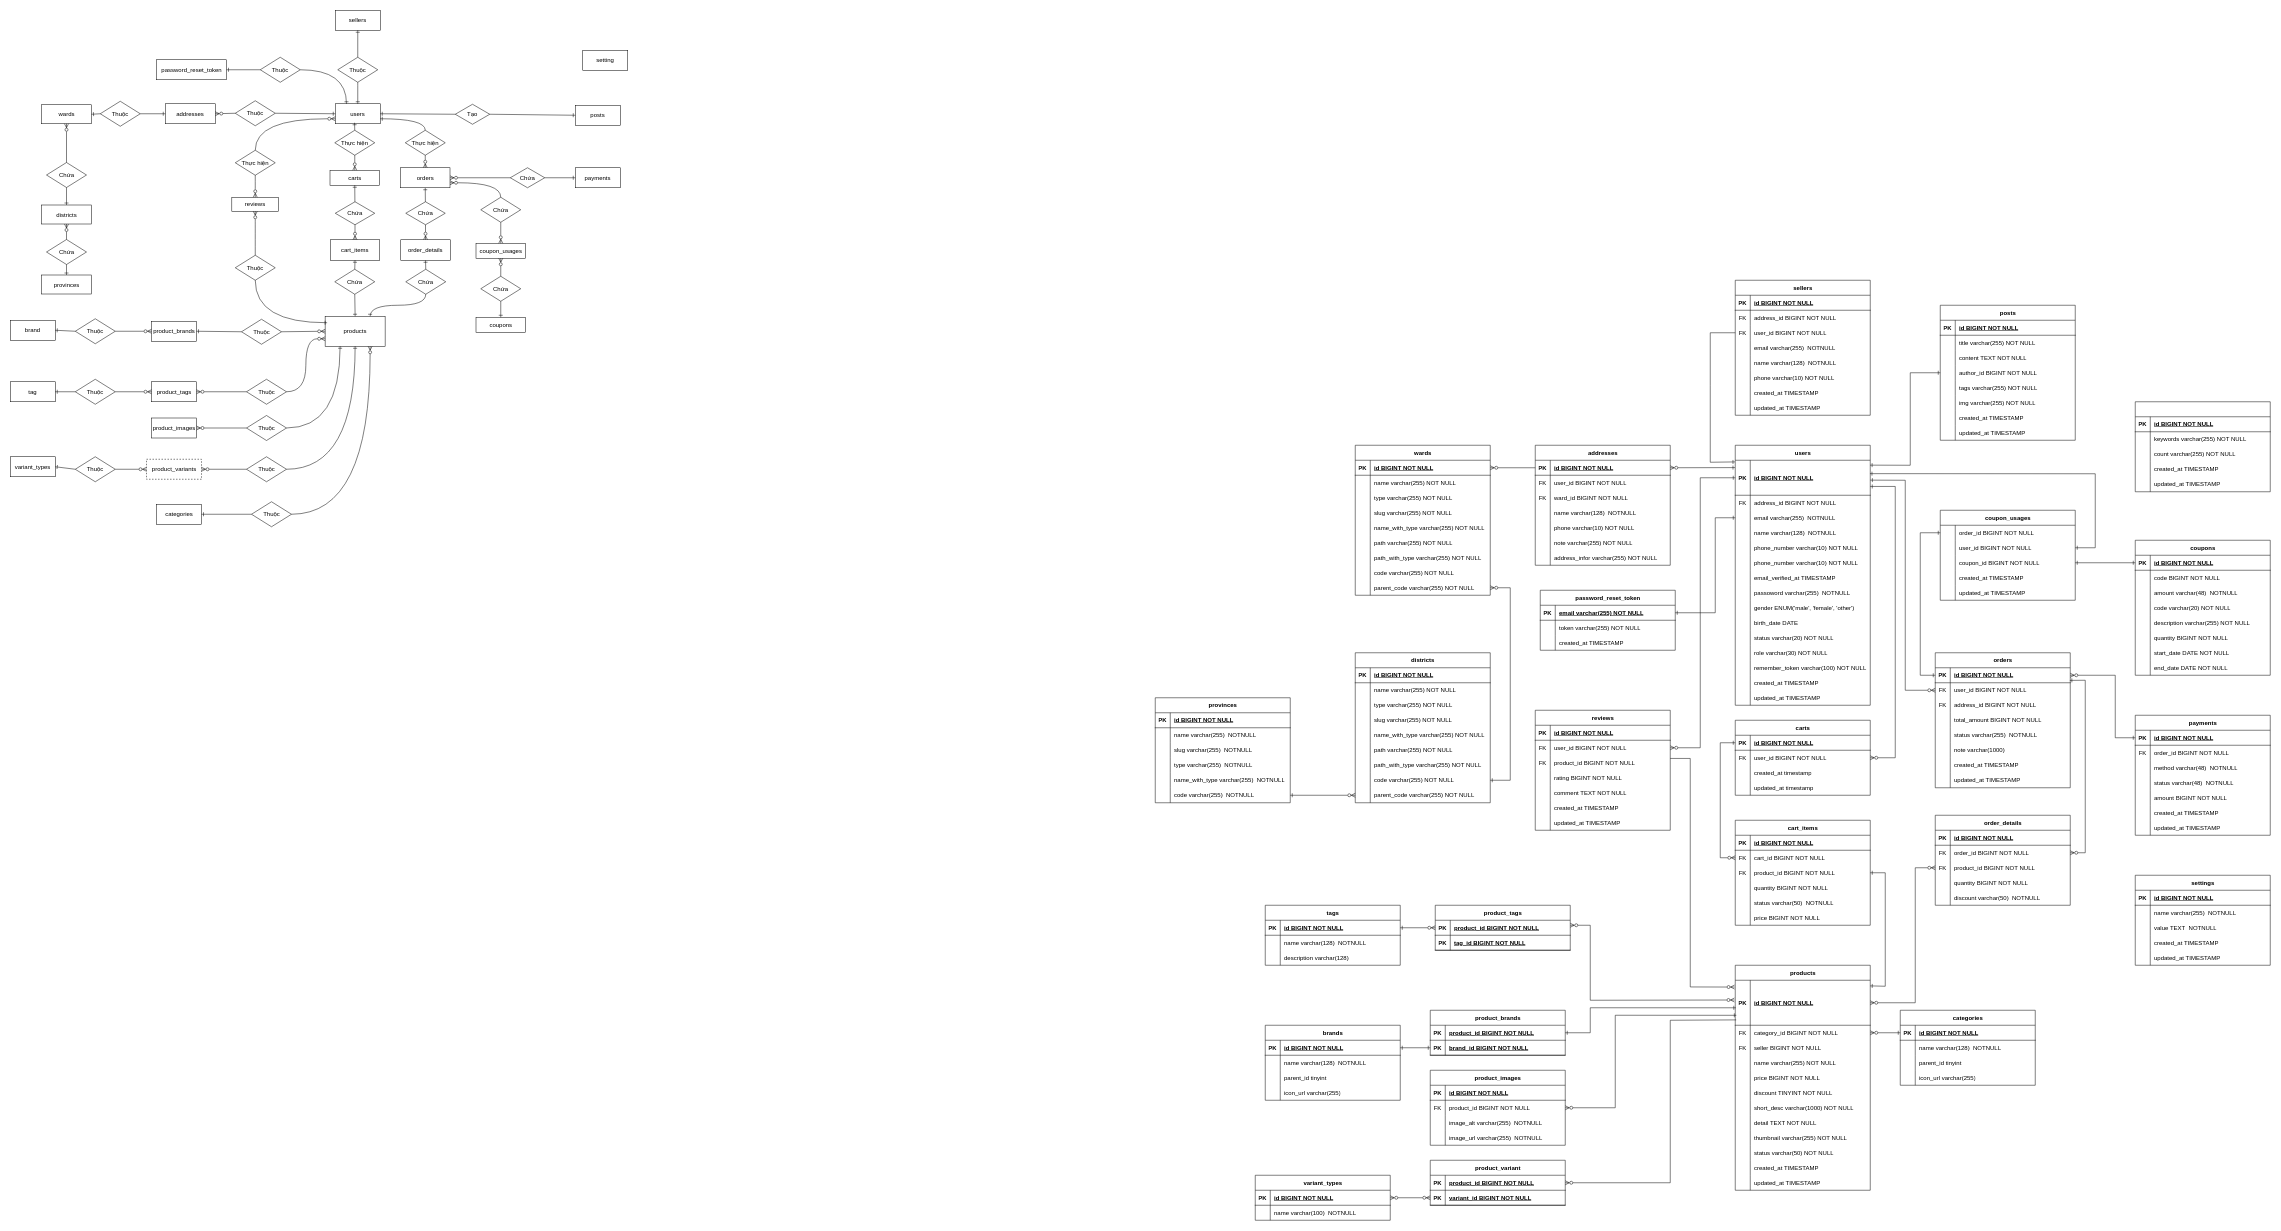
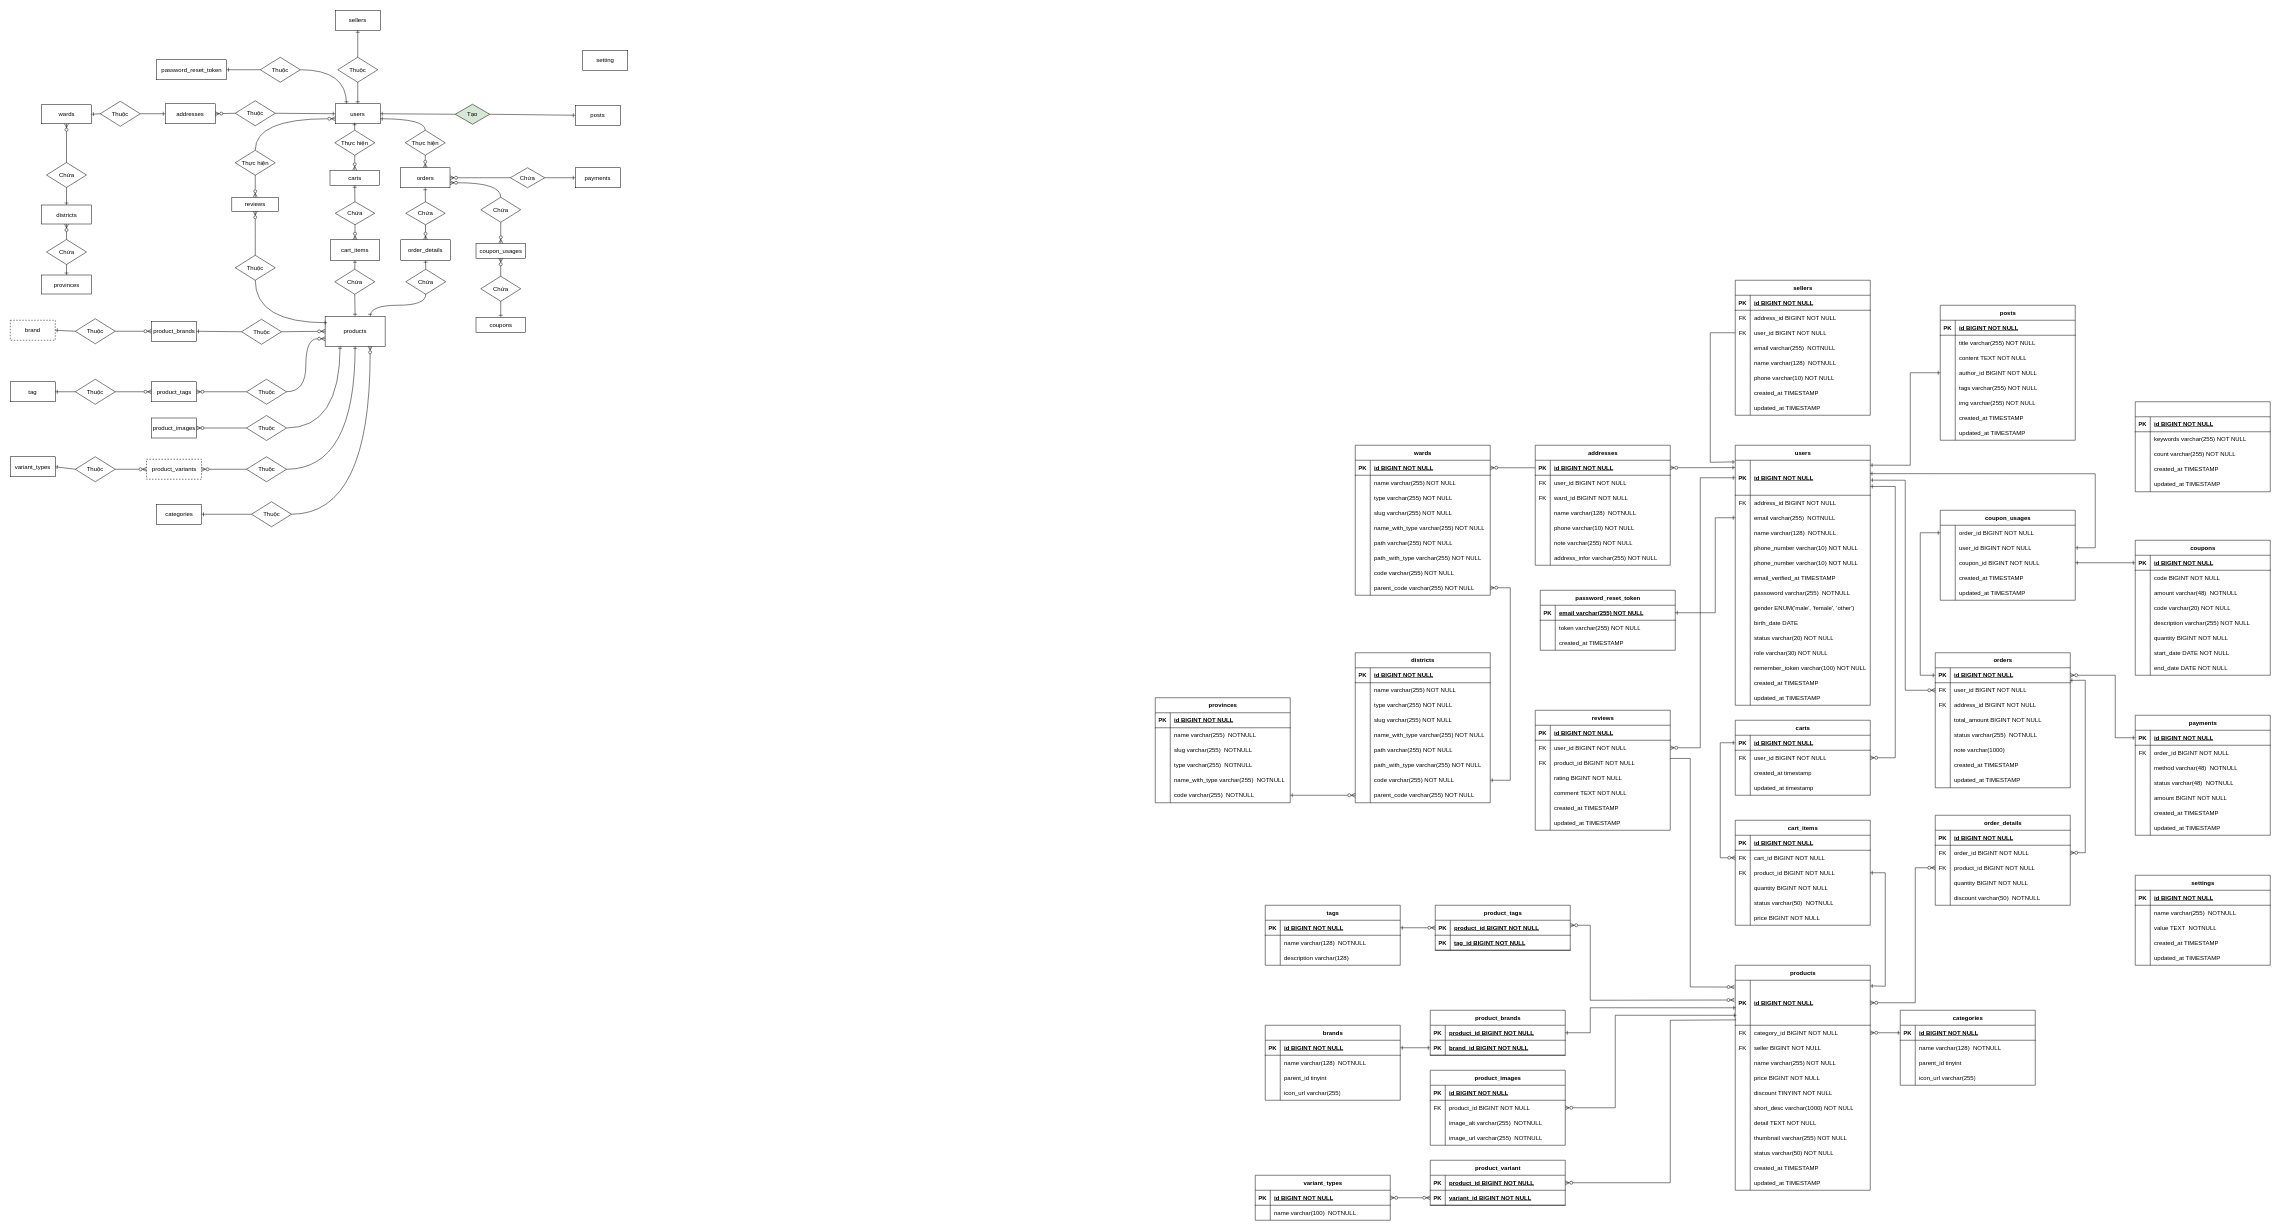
(473, 114) -> (473, 114)
(33, 330) -> (33, 330)
